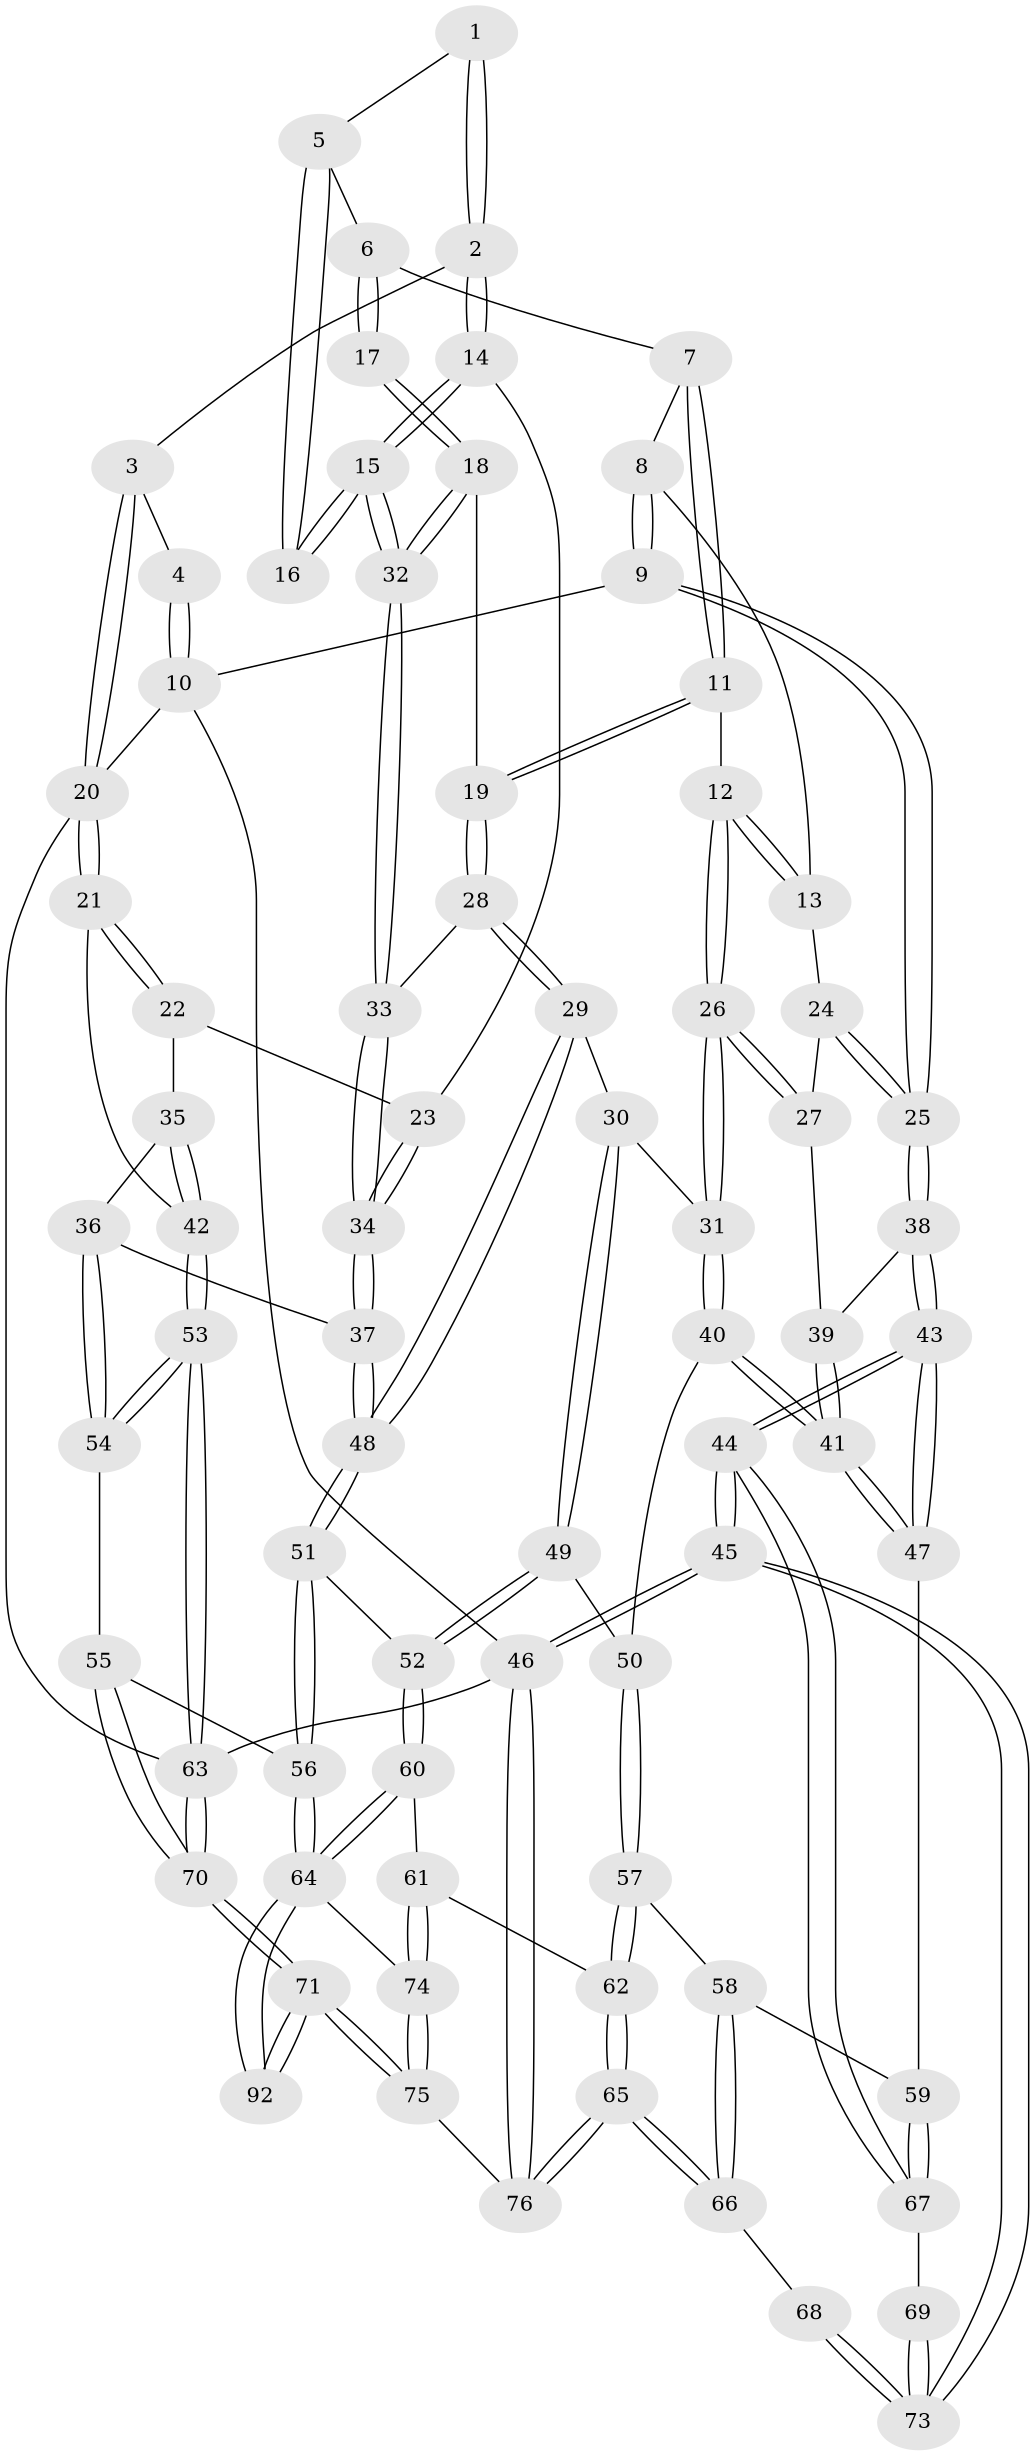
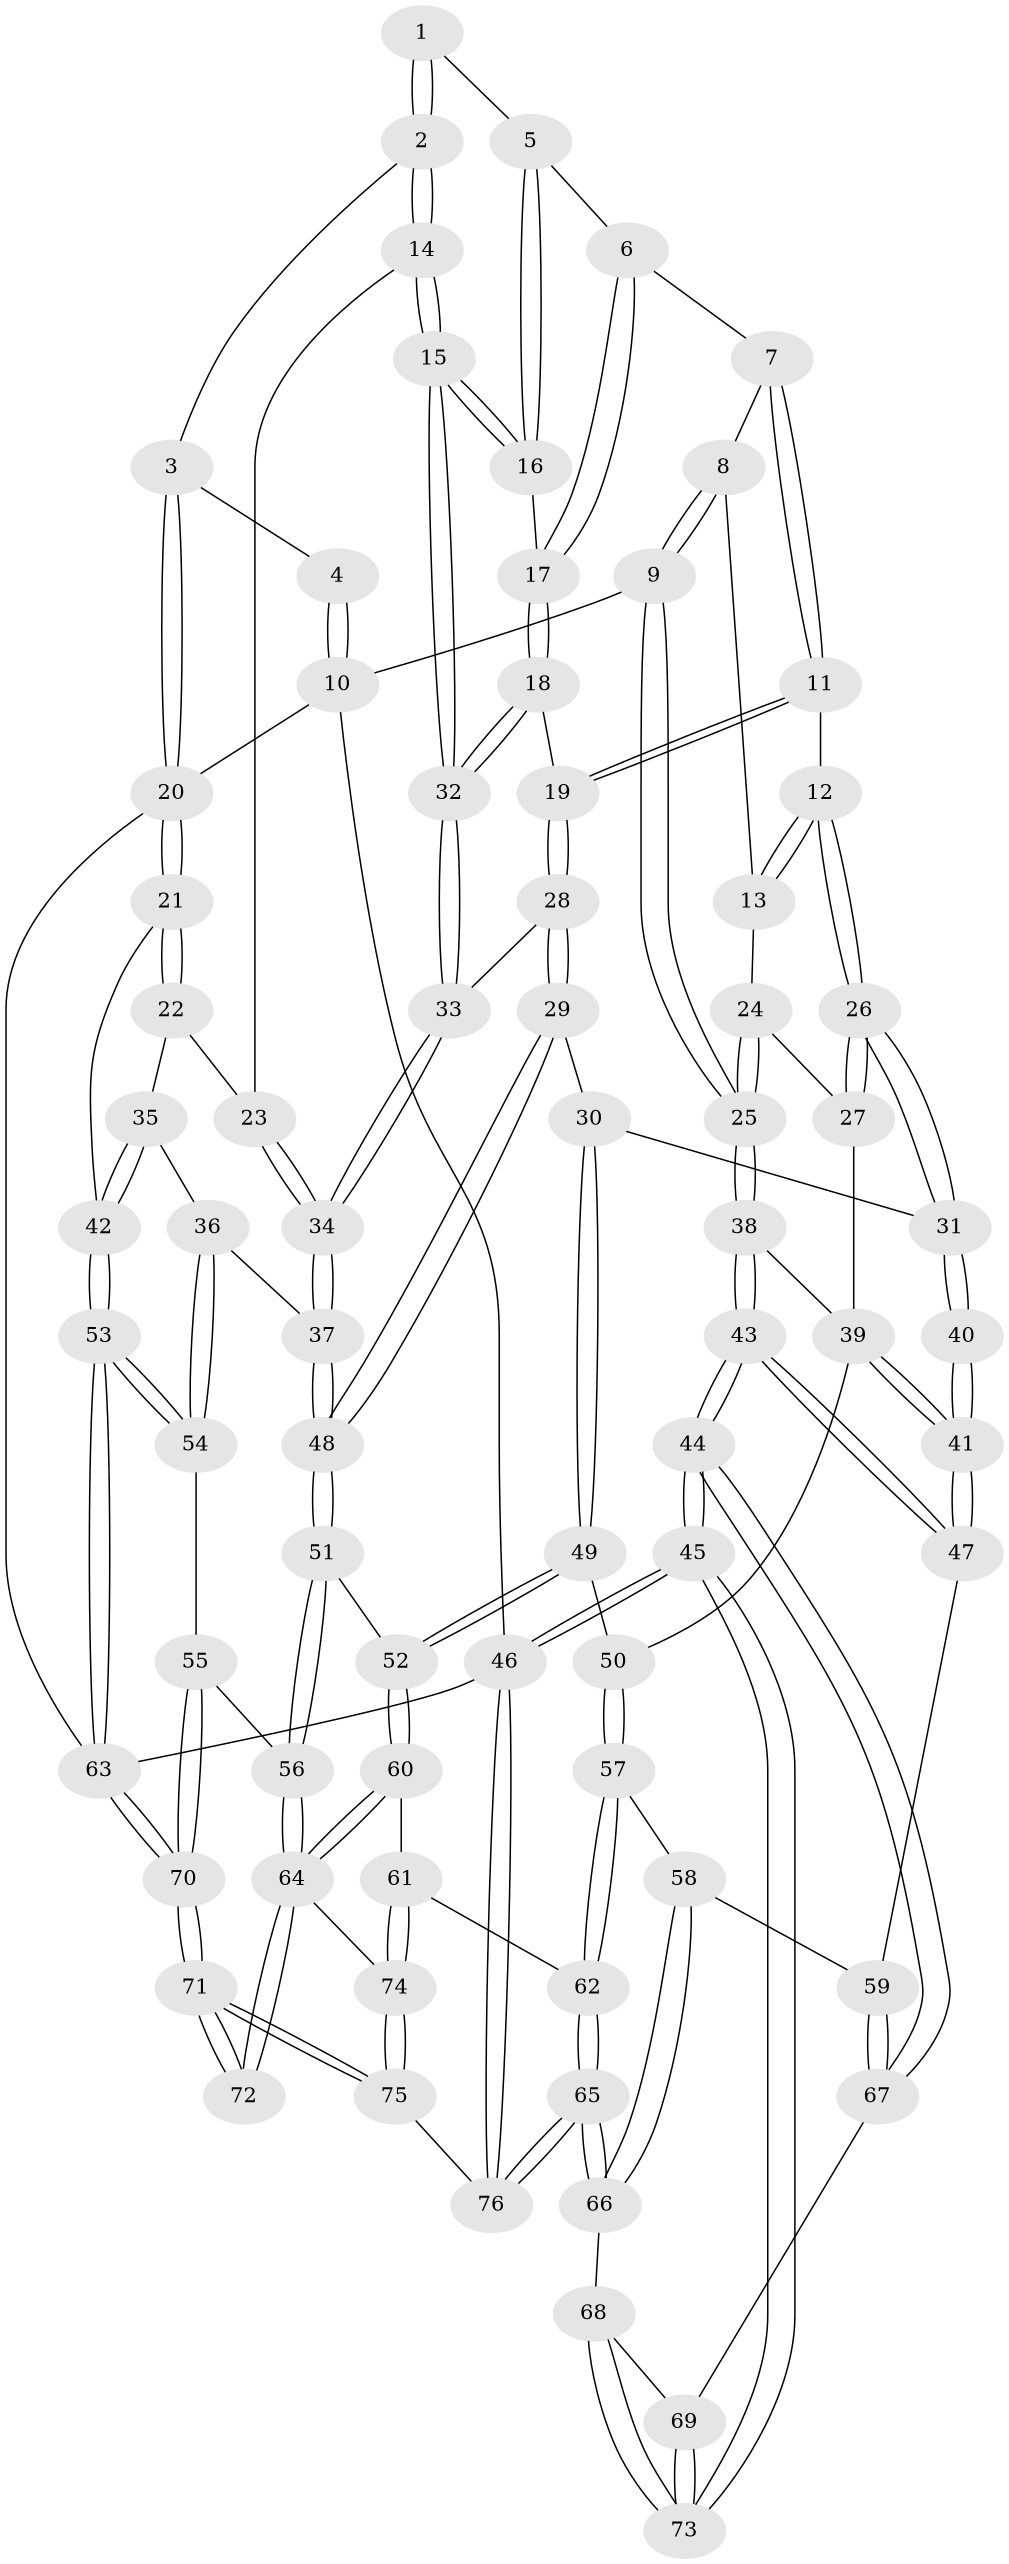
none -> (535, 522)
(651, 1495) -> (783, 1532)
(261, 2097) -> (244, 2097)
none -> (640, 2368)
